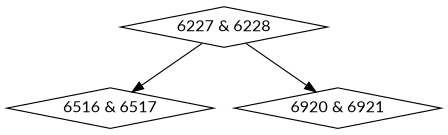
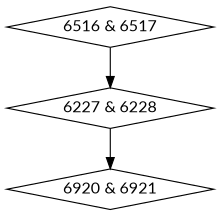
(172, 64) -> (110, 62)
